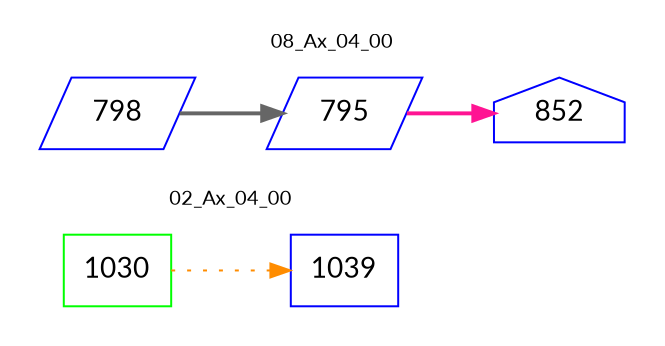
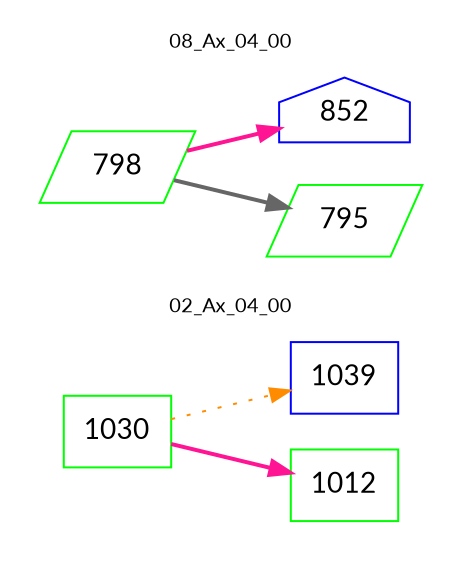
(117, 113) -> (117, 167)
(344, 113) -> (344, 221)
(440, 113) -> (223, 142)
none -> (344, 485)
